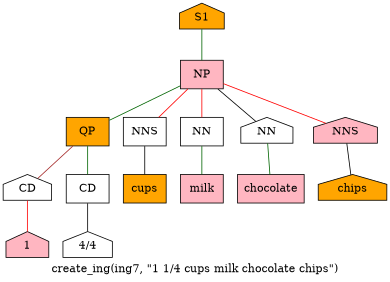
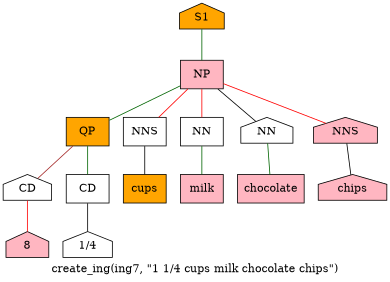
(353, 189) -> (353, 189)
(27, 246) -> (27, 246)
(88, 246) -> (88, 246)
